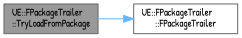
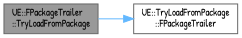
(186, 19) -> (186, 19)
